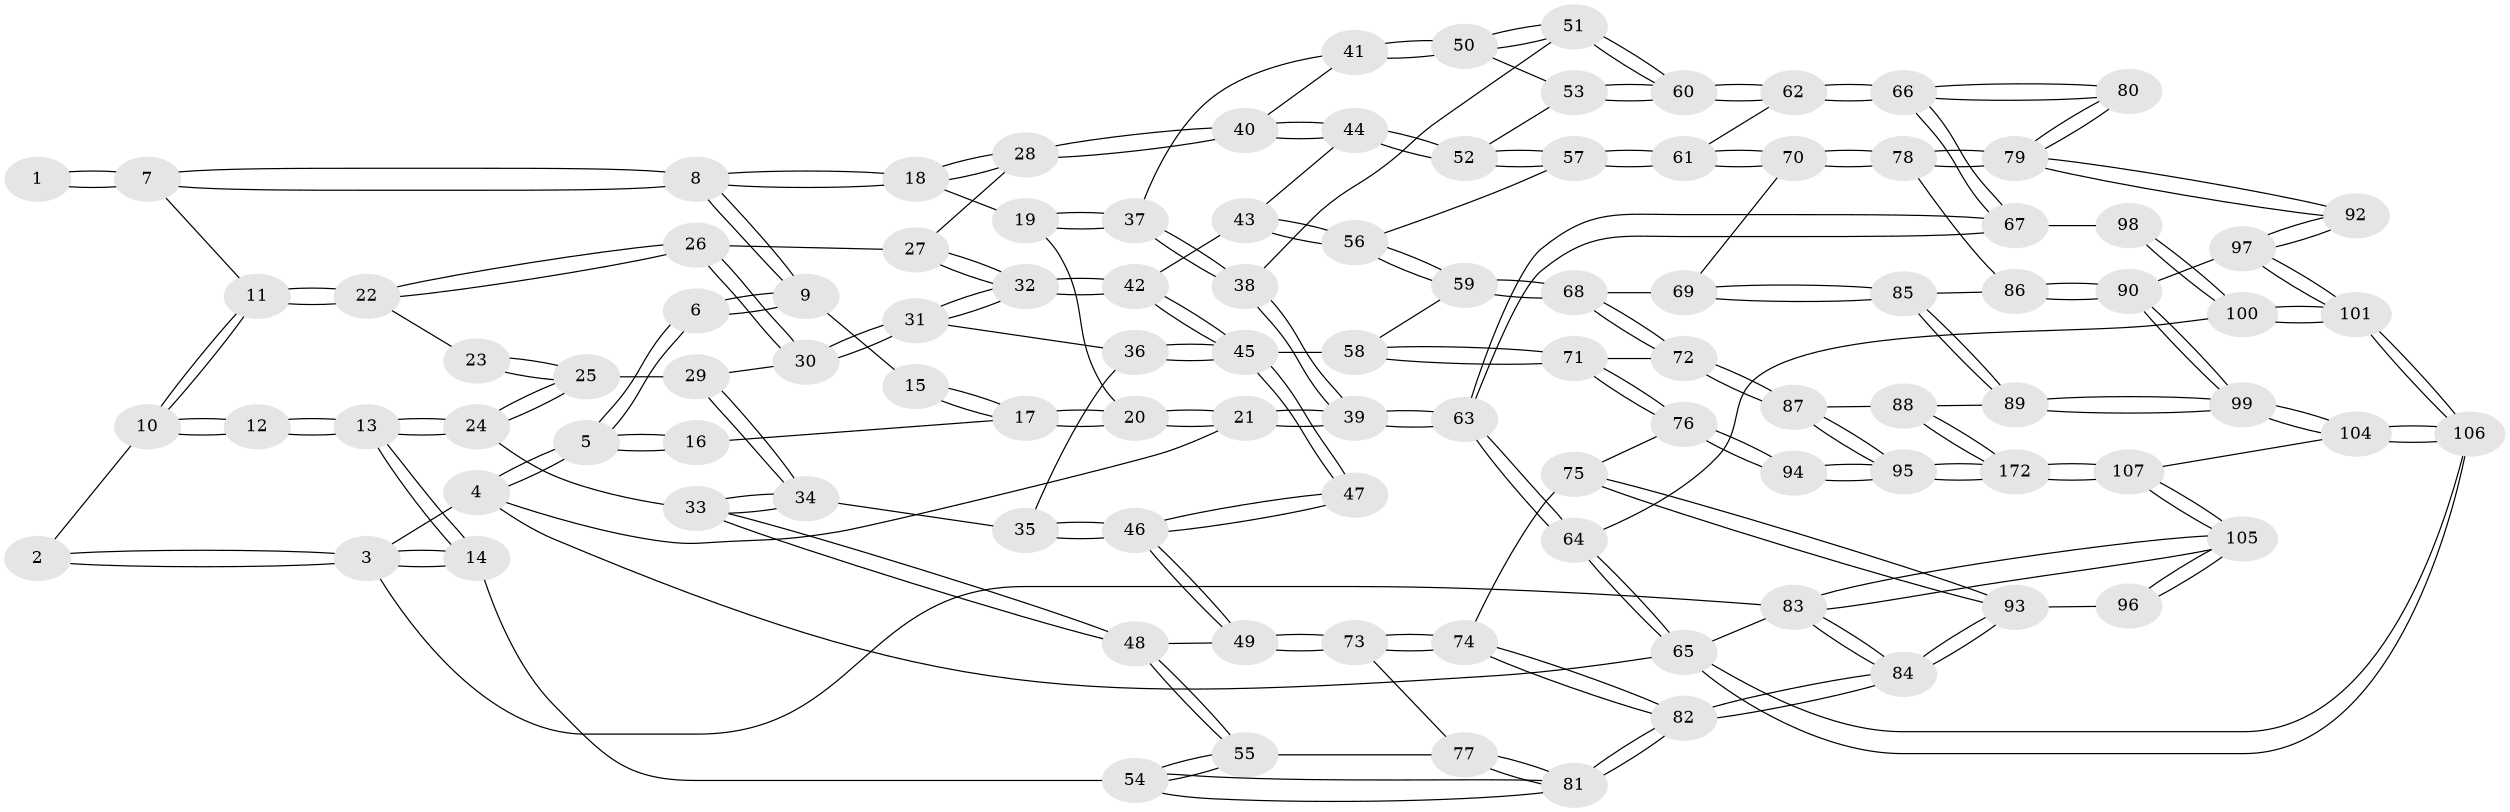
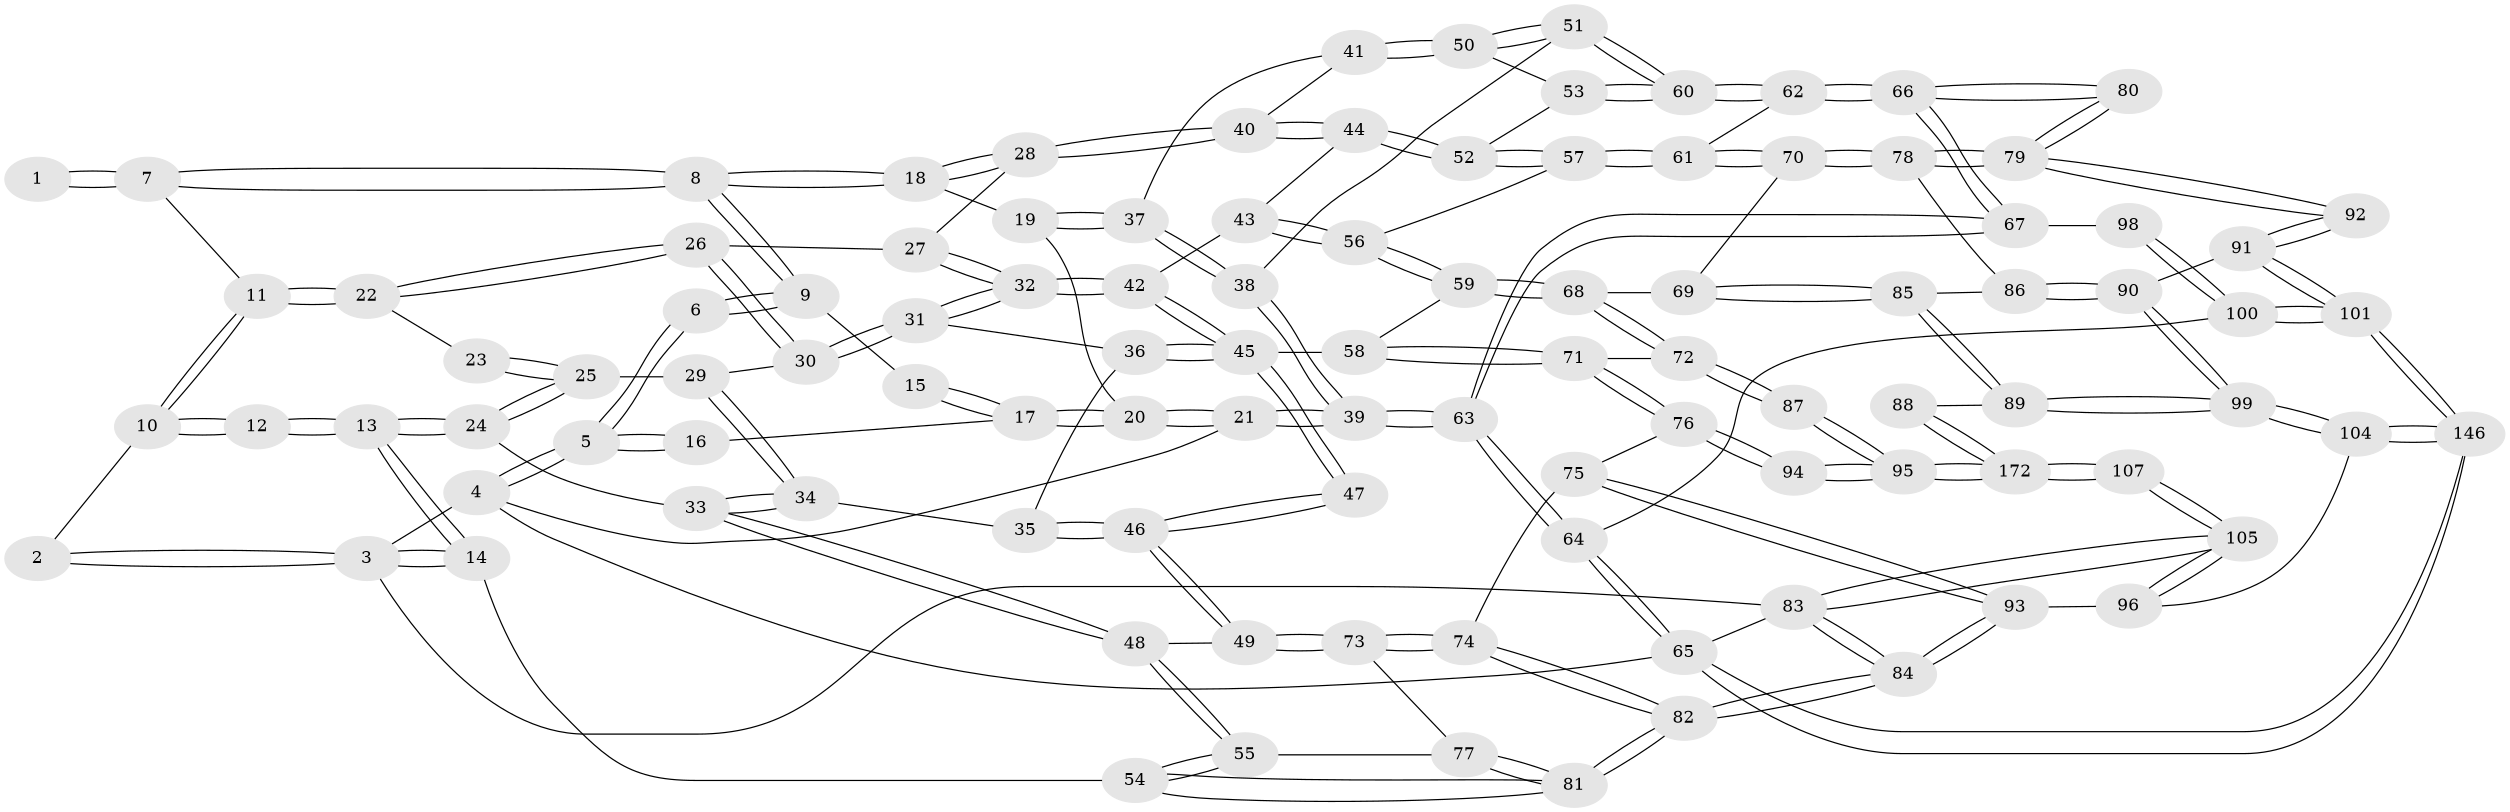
(2243, 249) -> (2243, 249)
(1849, 407) -> none
(2470, 434) -> (2470, 434)
(2242, 453) -> (2283, 567)
